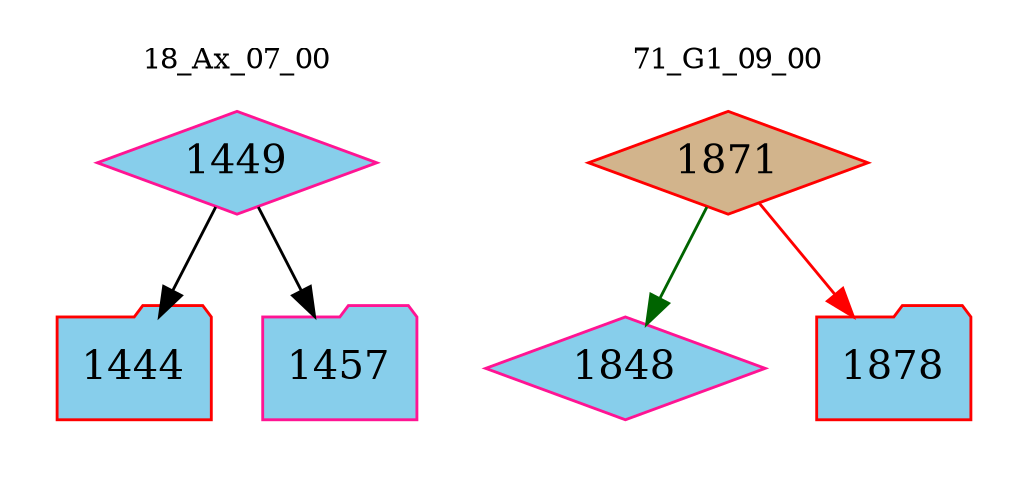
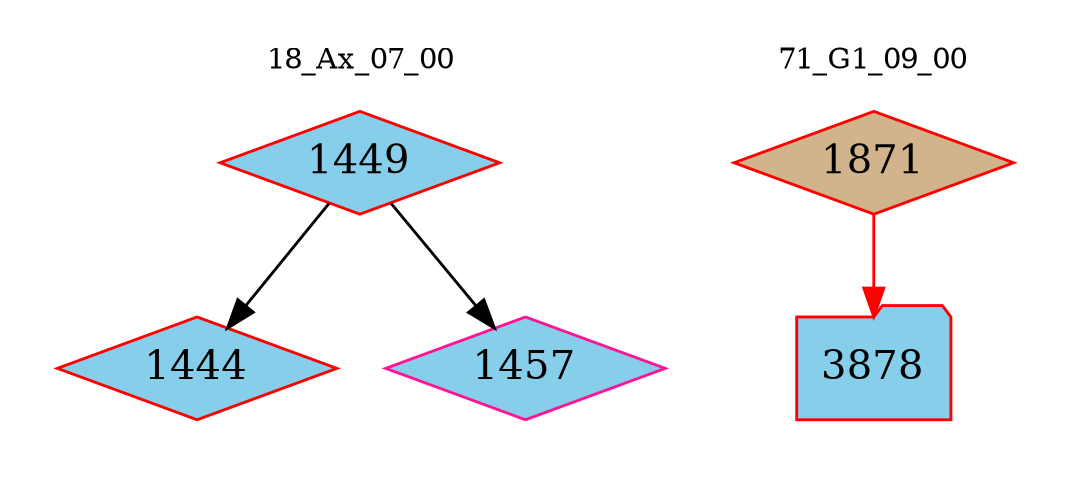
(237, 163) -> (360, 163)
(134, 368) -> (197, 368)
(340, 368) -> (525, 368)
(625, 368) -> none
(894, 368) -> (874, 368)
